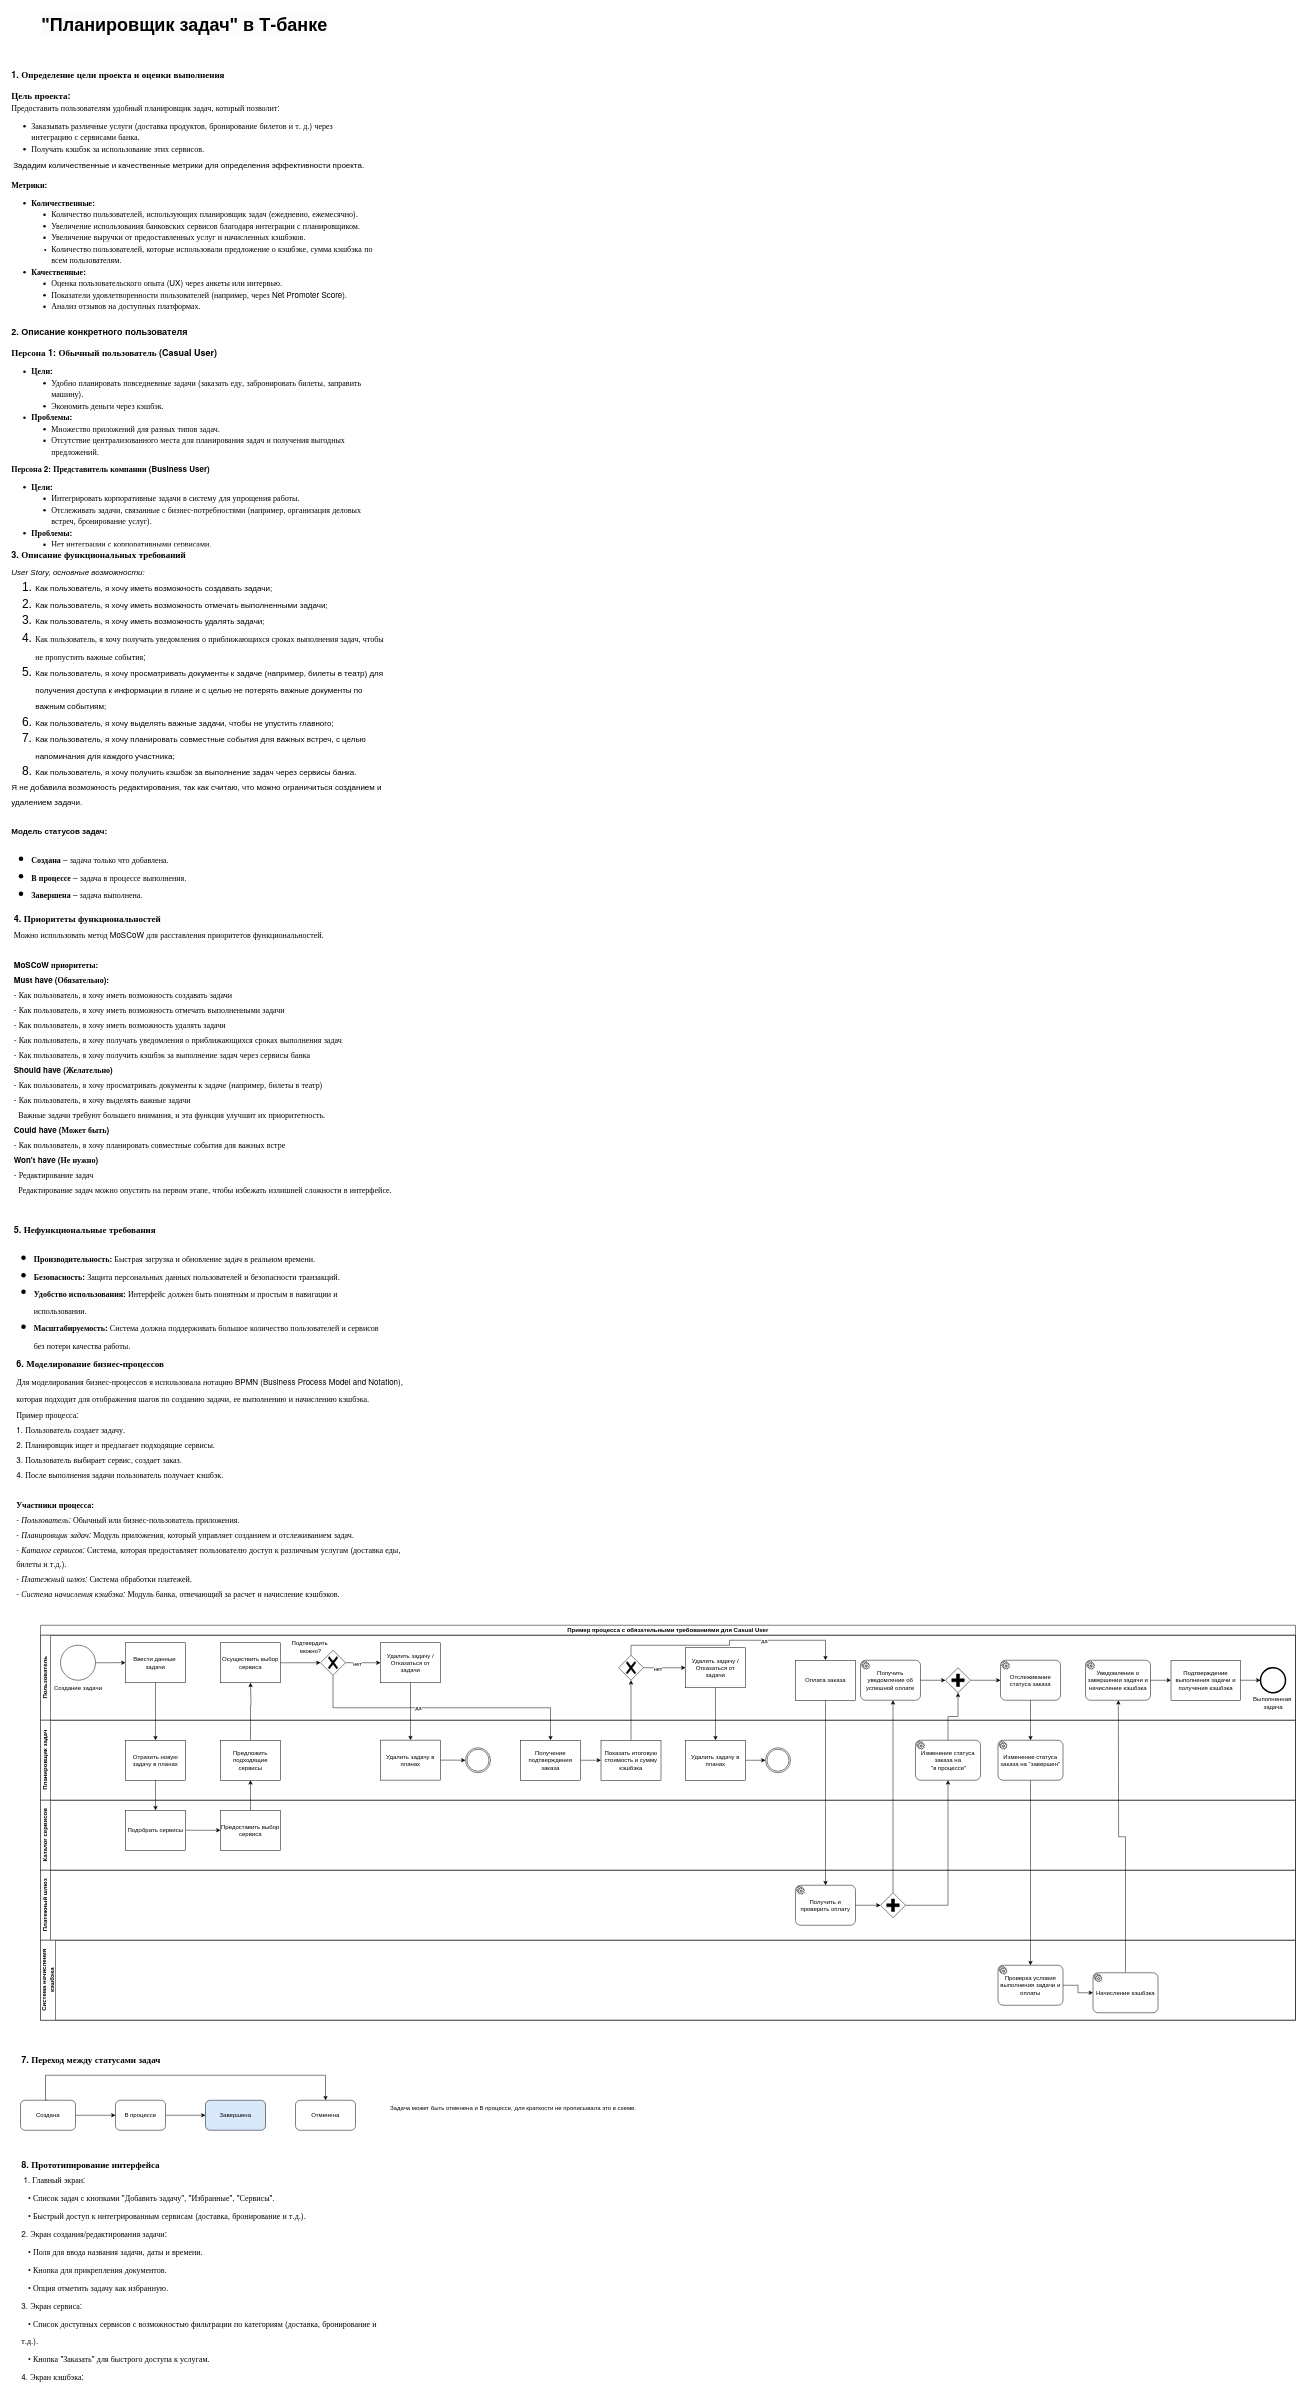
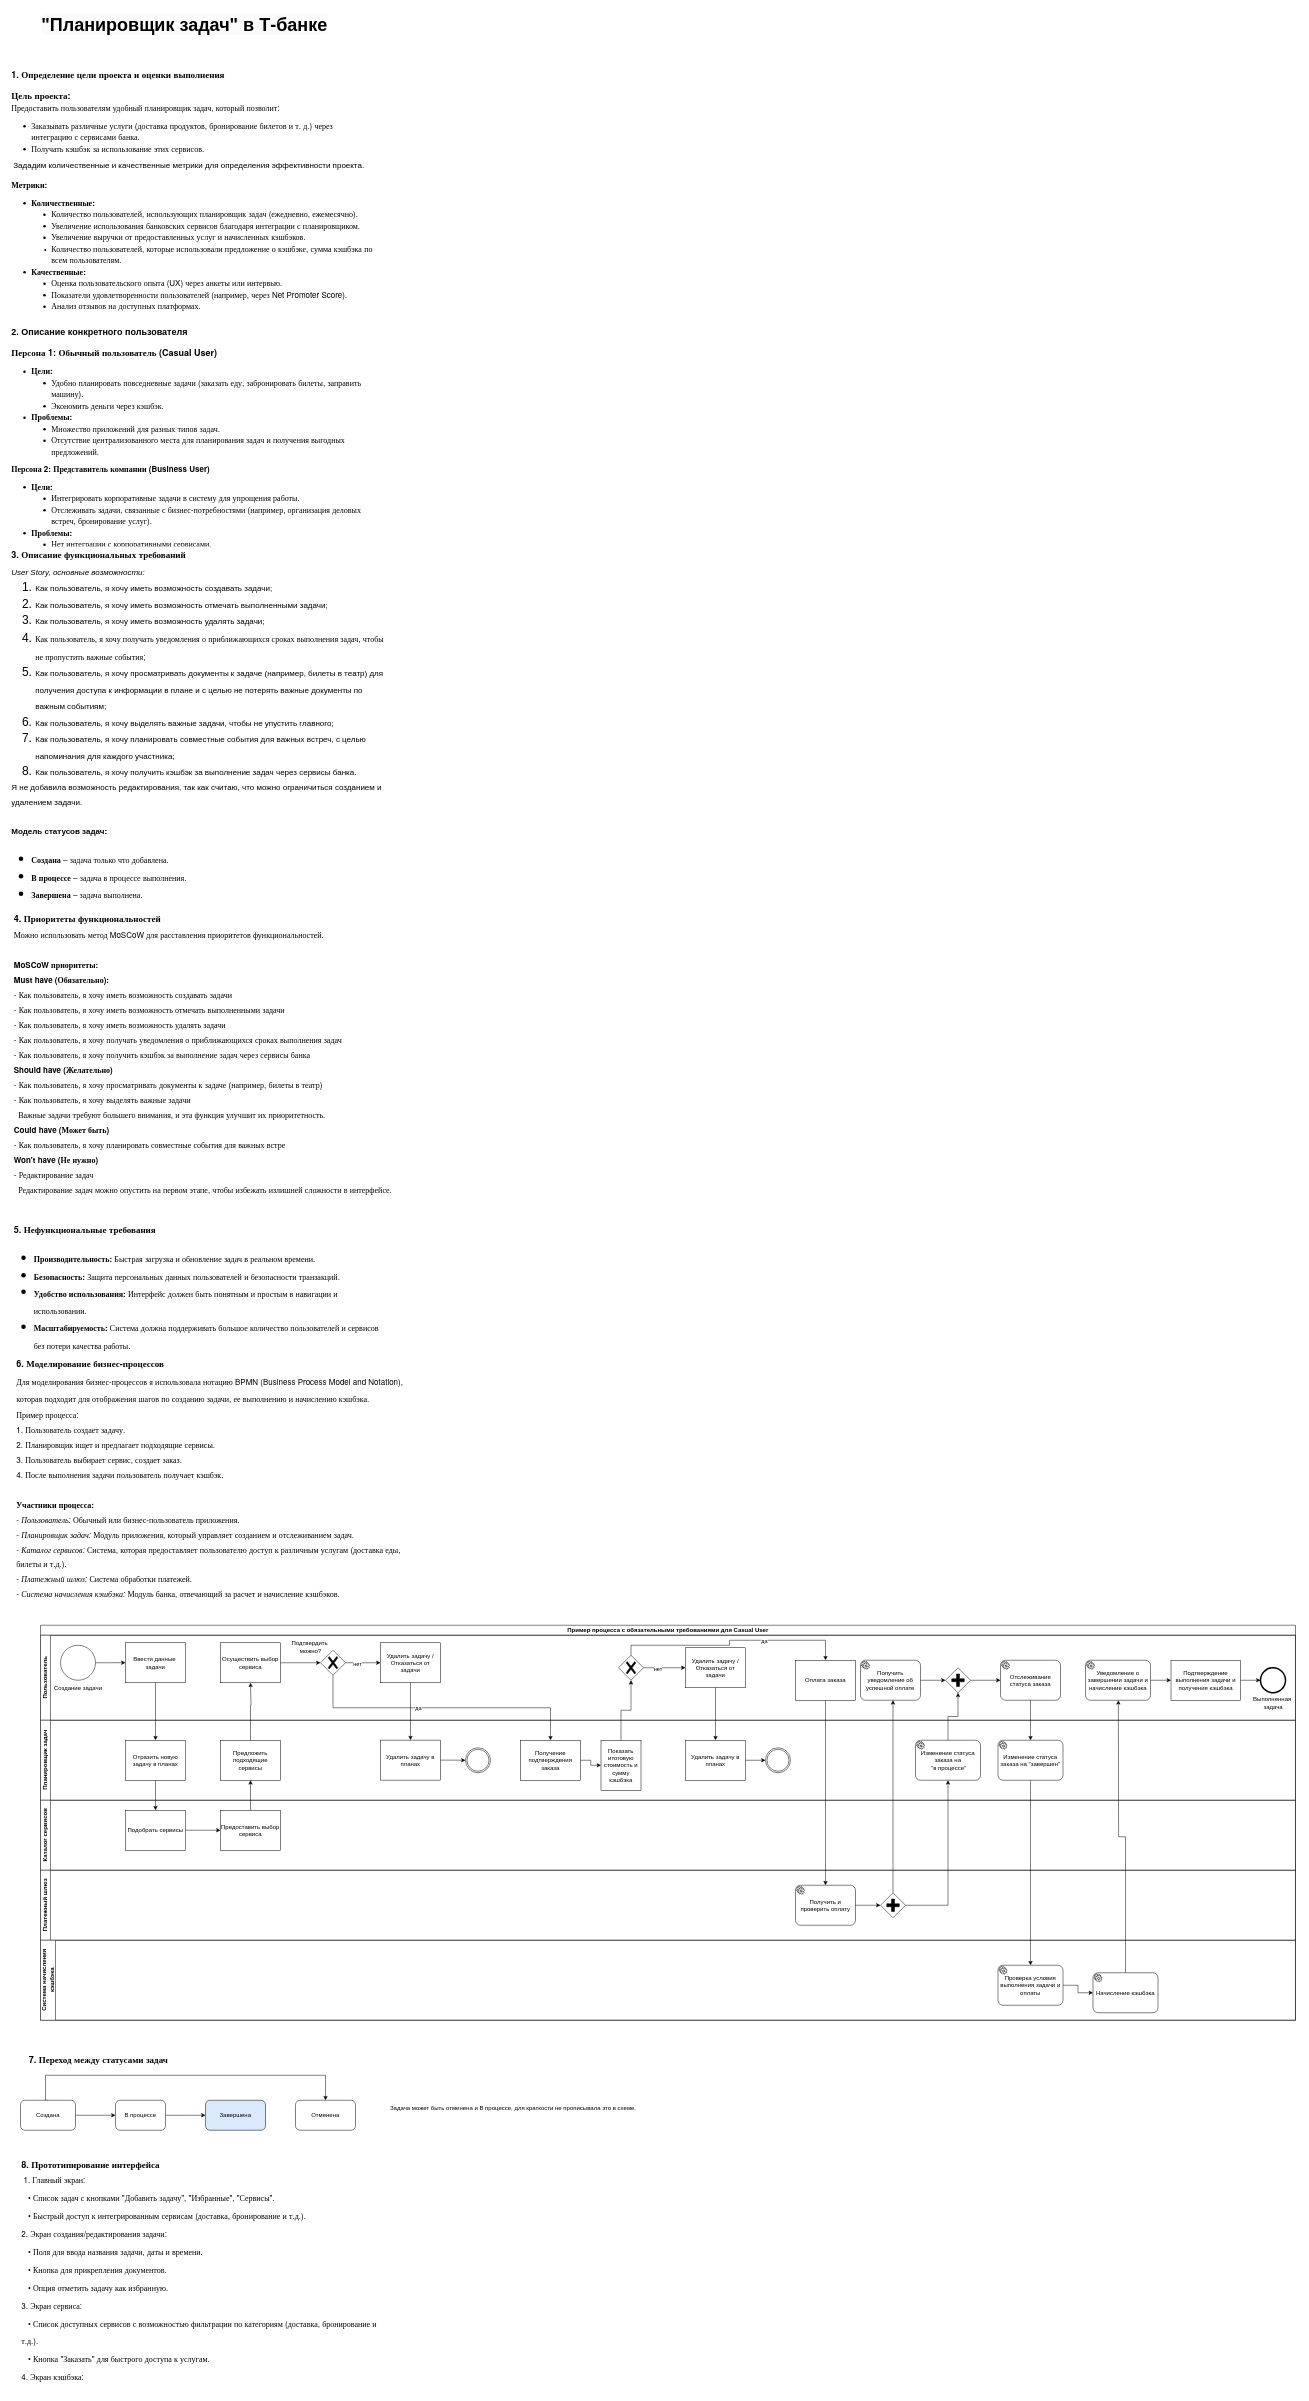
(631, 1760) -> (621, 1765)
(208, 2060) -> (215, 2060)
